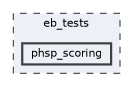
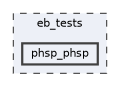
(67, 54) -> (60, 54)
